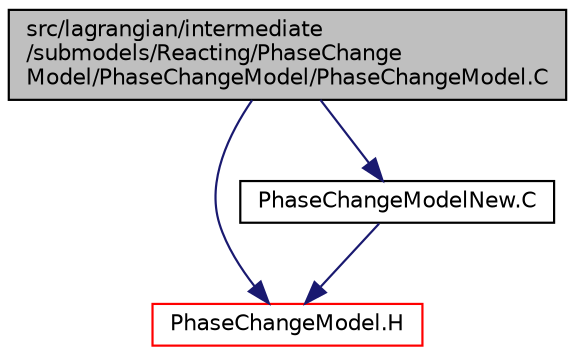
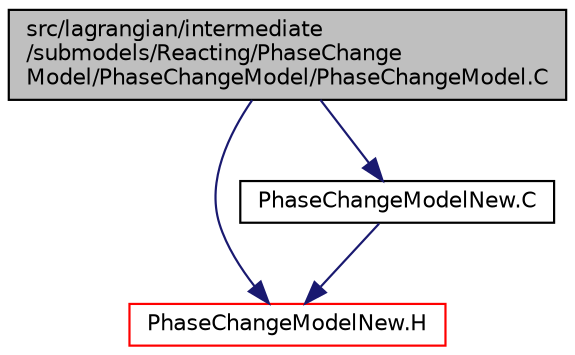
(287, 325) -> (287, 325)
